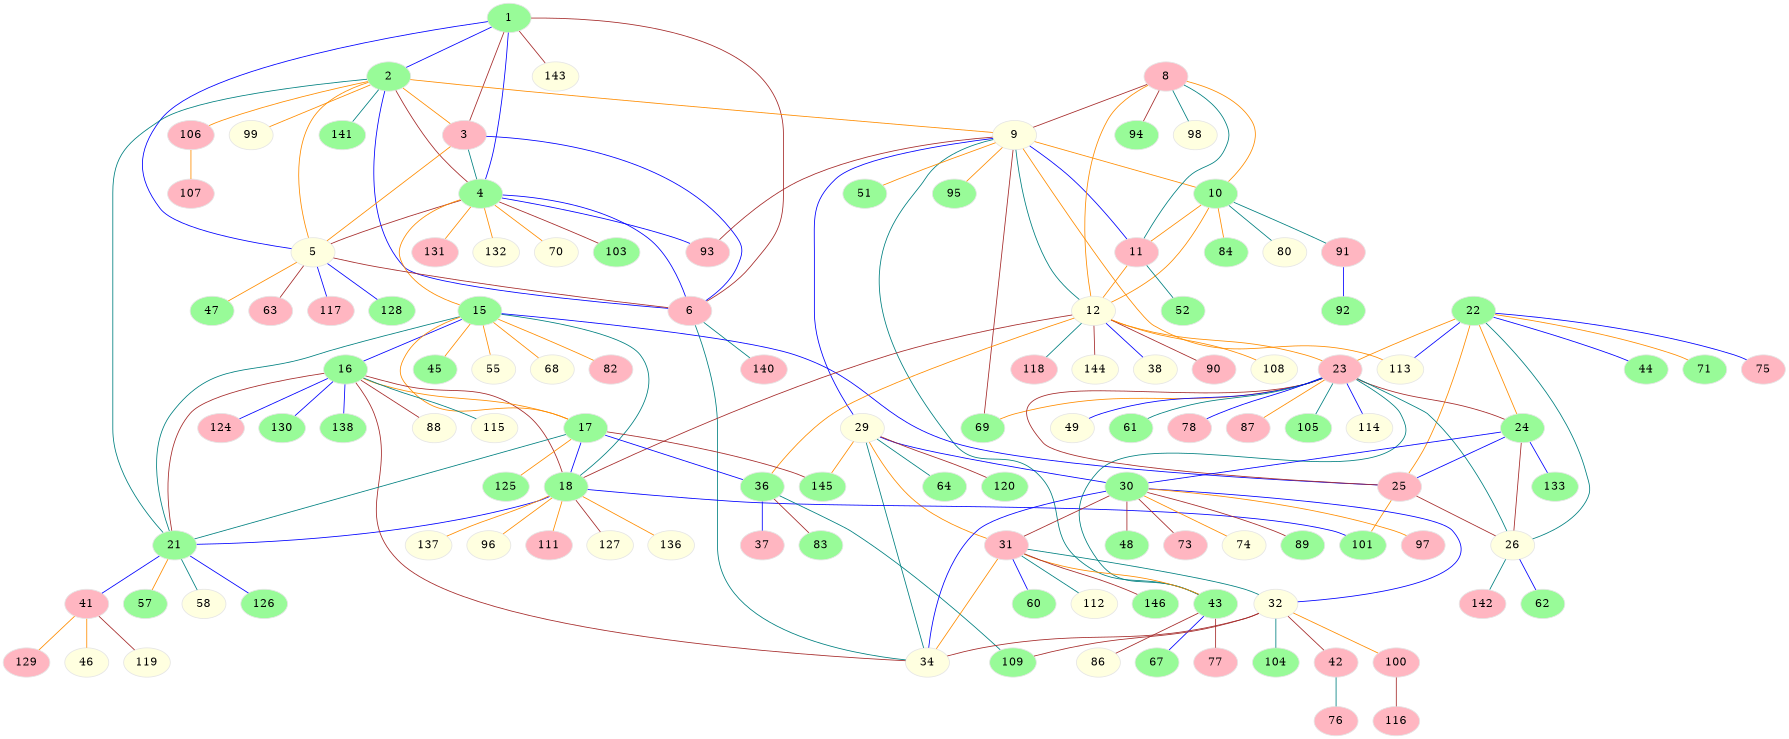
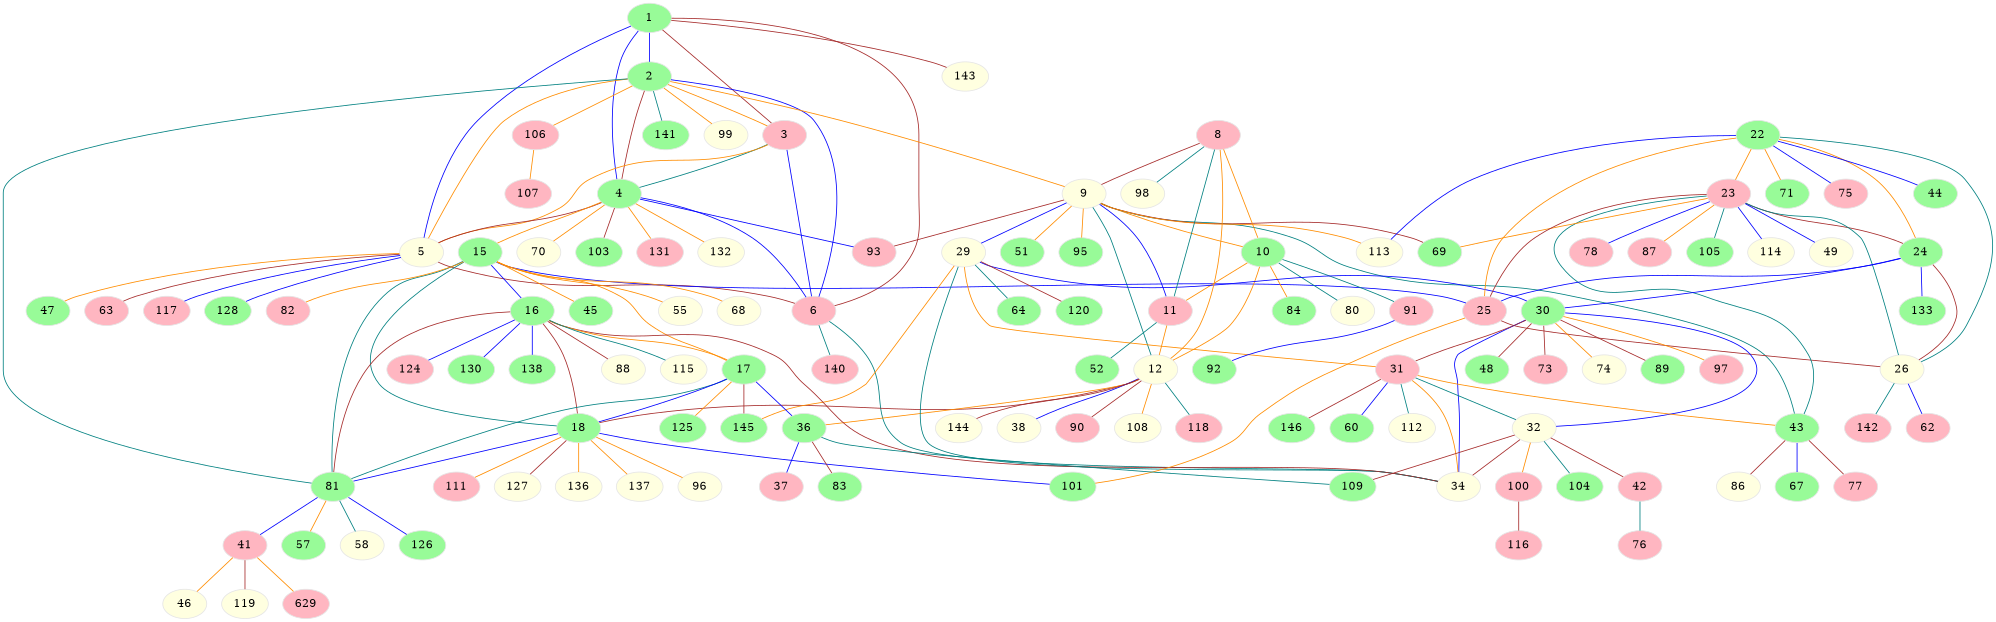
(1137, 135) -> none
(1217, 341) -> none
(1131, 428) -> none
(175, 545) -> (333, 487)
(1543, 604) -> (1928, 428)
(27, 663) -> (306, 604)
